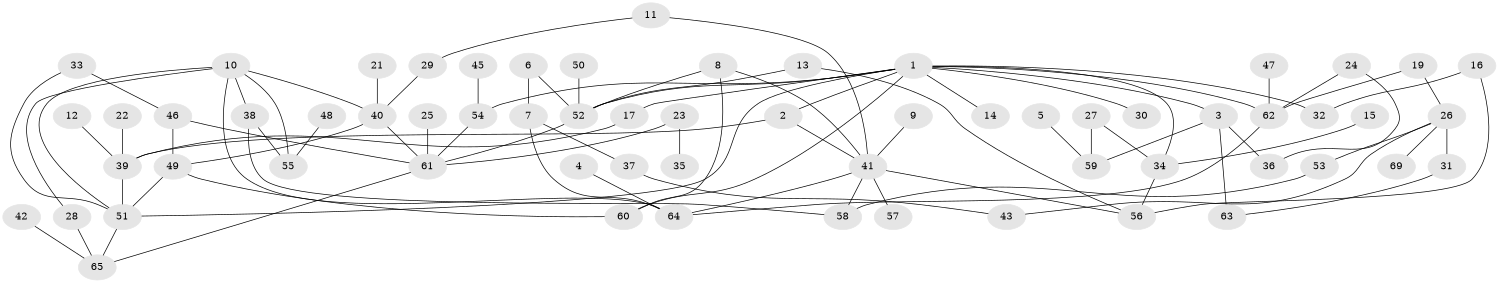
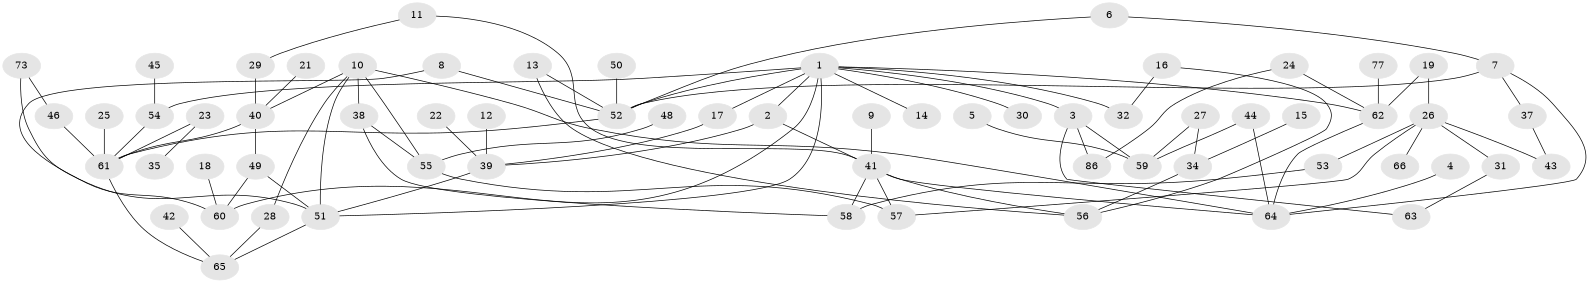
(77, 66) -> (22, 66)
(1269, 66) -> (1378, 66)
none -> (1054, 86)
(1137, 87) -> none
(802, 100) -> none
none -> (1251, 116)
(173, 141) -> none
none -> (205, 167)
(1269, 167) -> (1092, 167)
(1396, 167) -> (1400, 167)
none -> (663, 188)
none -> (1136, 198)
